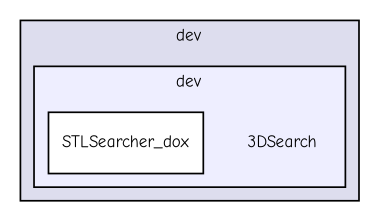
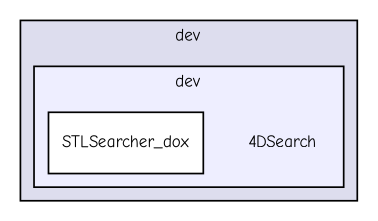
(282, 143) -> (282, 143)
